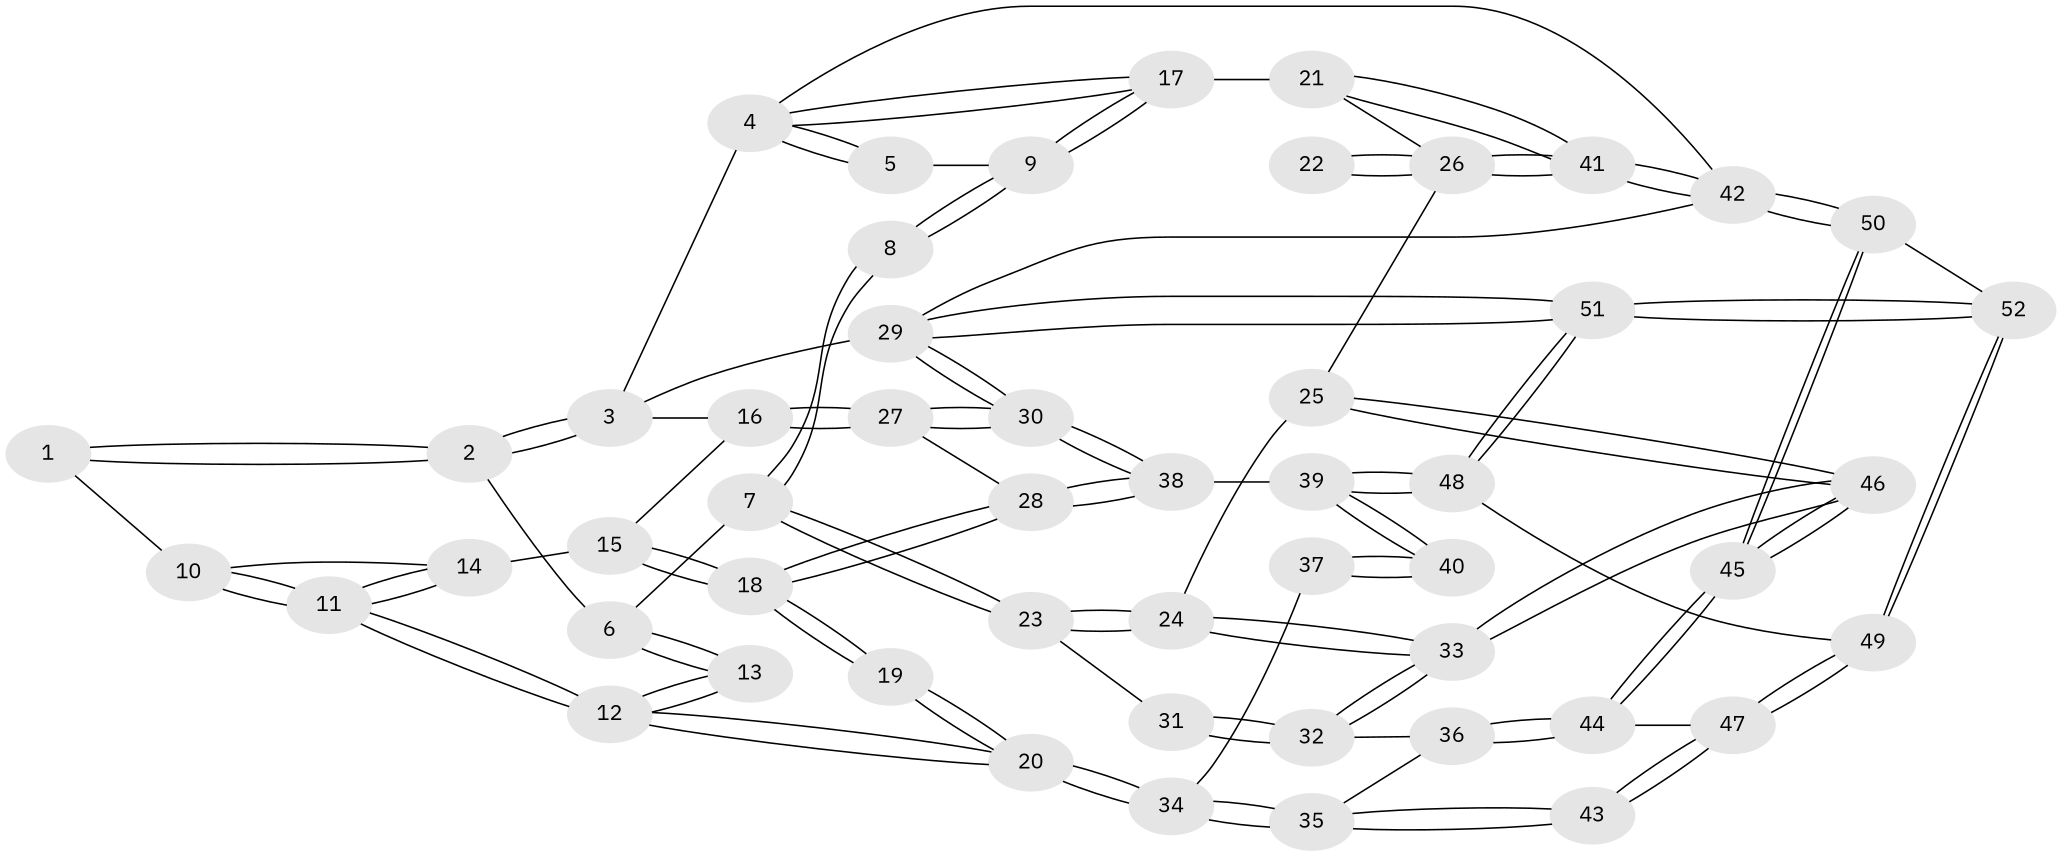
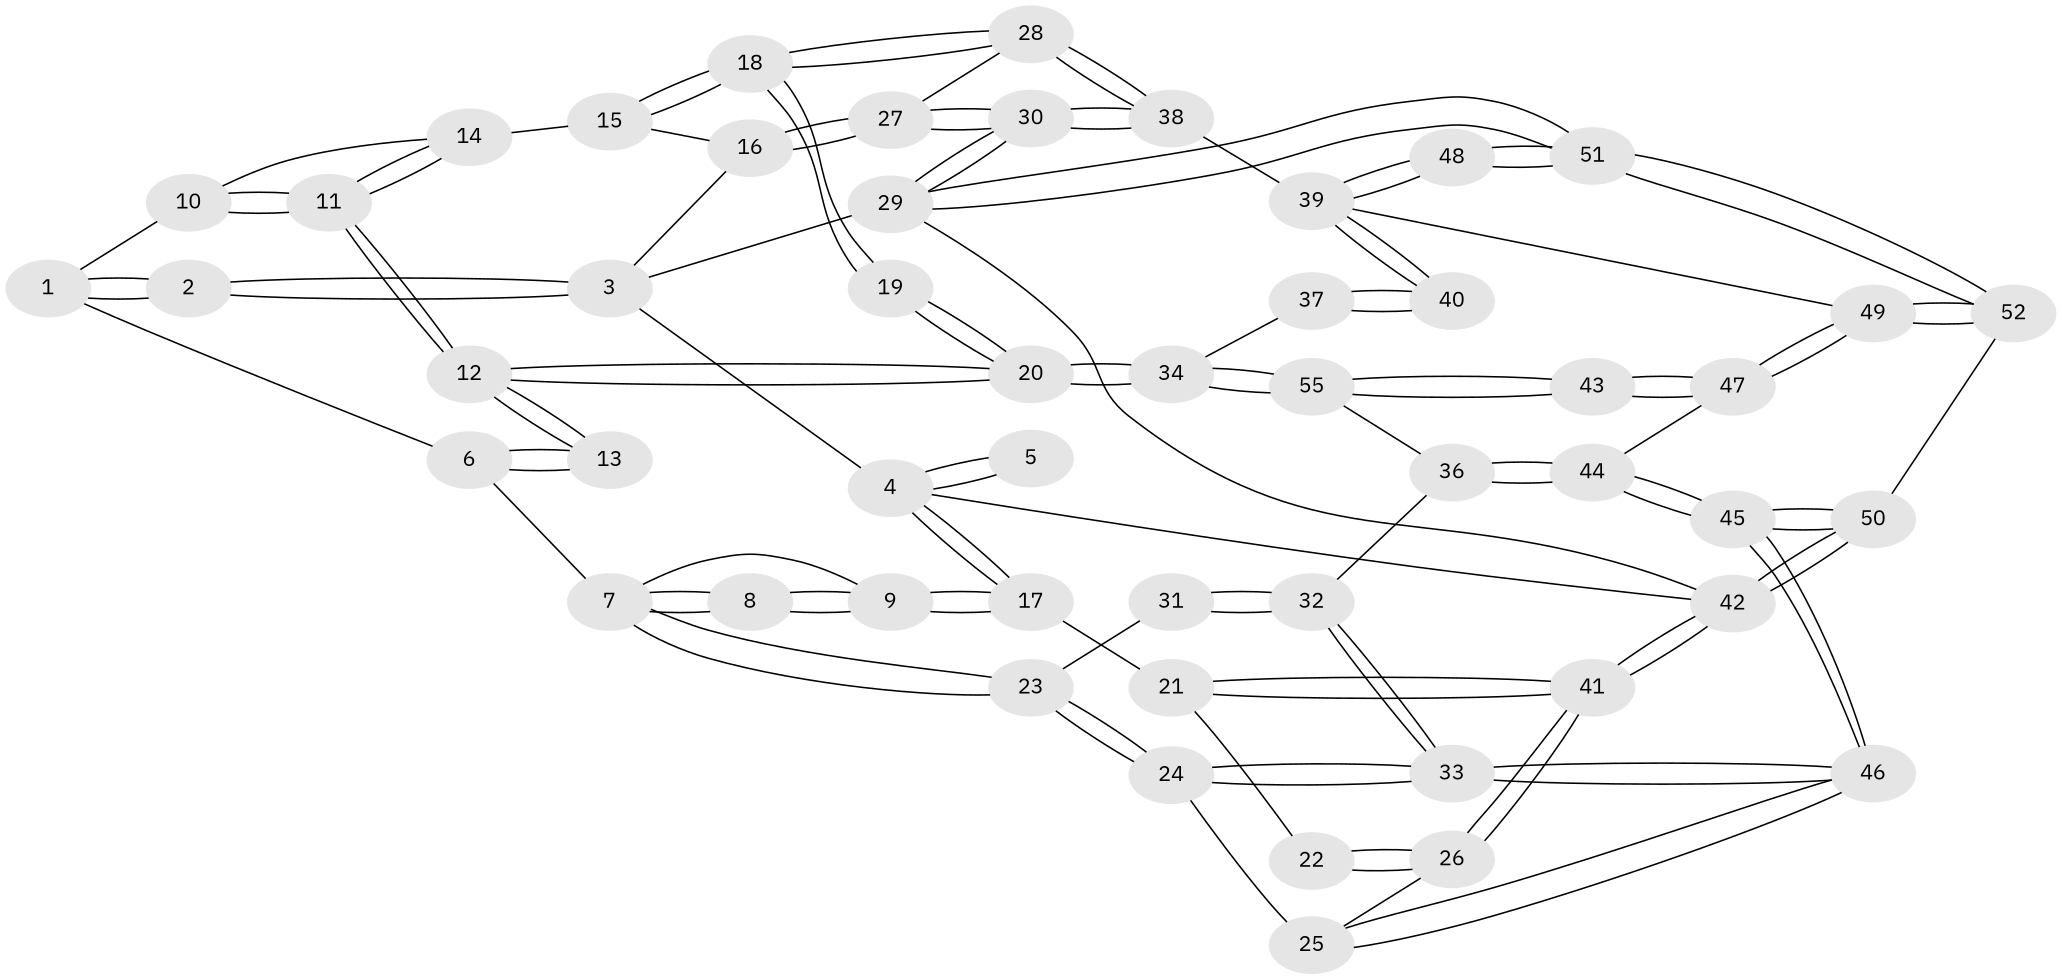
(1382, 123) -> (1230, 754)
(961, 165) -> (750, 554)
(534, 545) -> (258, 376)
(1647, 596) -> (1593, 257)
(1312, 822) -> (1312, 387)
